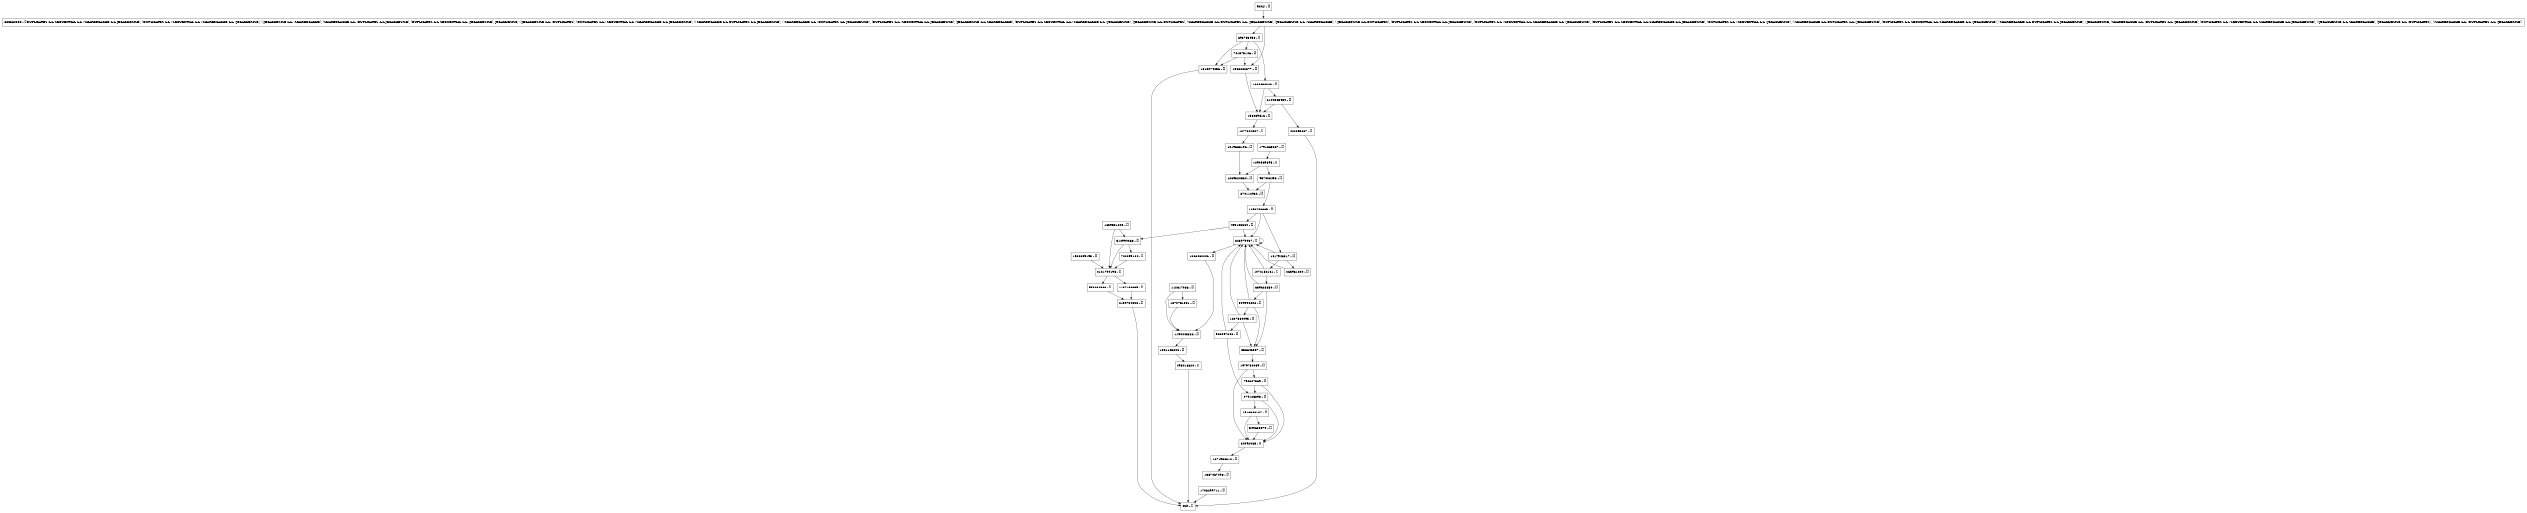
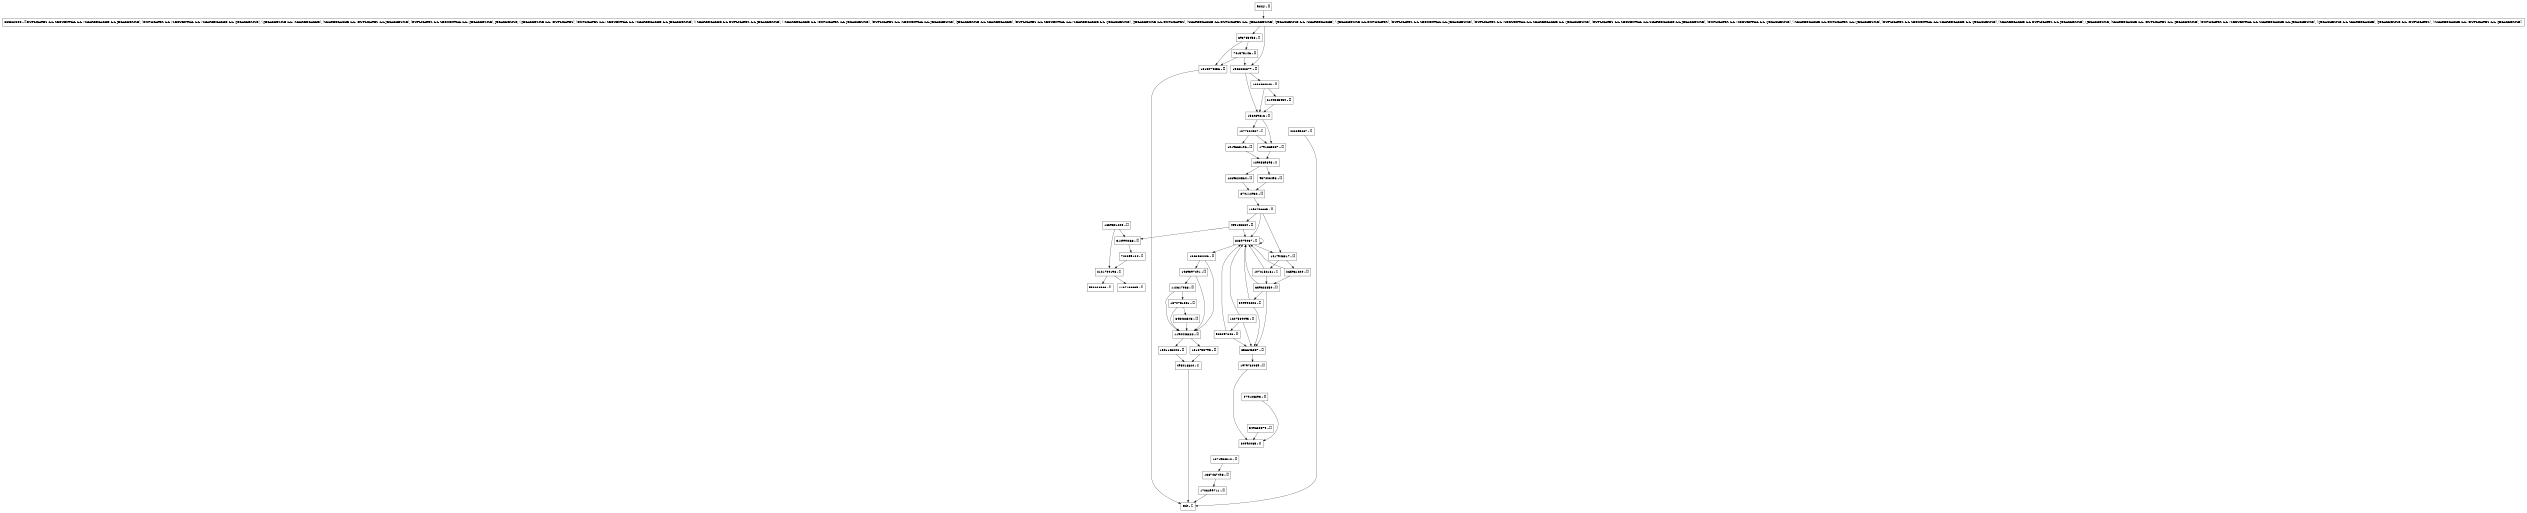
(1263, 59) -> (1254, 76)
(1290, 115) -> none
none -> (1268, 130)
none -> (1261, 139)
(1240, 162) -> (1252, 154)
(1268, 193) -> (1256, 201)
(1267, 249) -> (1262, 248)
(1116, 255) -> none
(1085, 256) -> none
none -> (1194, 272)
none -> (1283, 279)
(1131, 303) -> none
(1247, 310) -> none
none -> (1187, 319)
none -> (1204, 350)
(1232, 367) -> (1239, 342)
(1255, 381) -> none
(1255, 413) -> none
(1239, 451) -> none
none -> (1215, 482)
